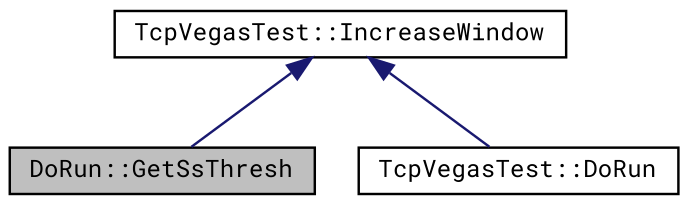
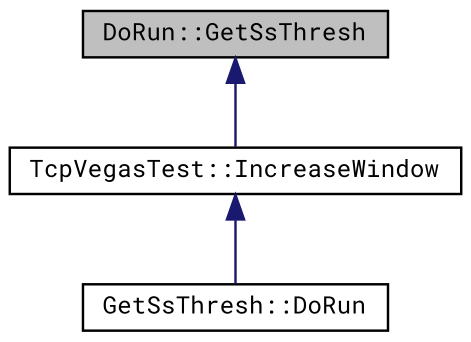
(241, 110) -> (235, 115)
(519, 171) -> (235, 307)
